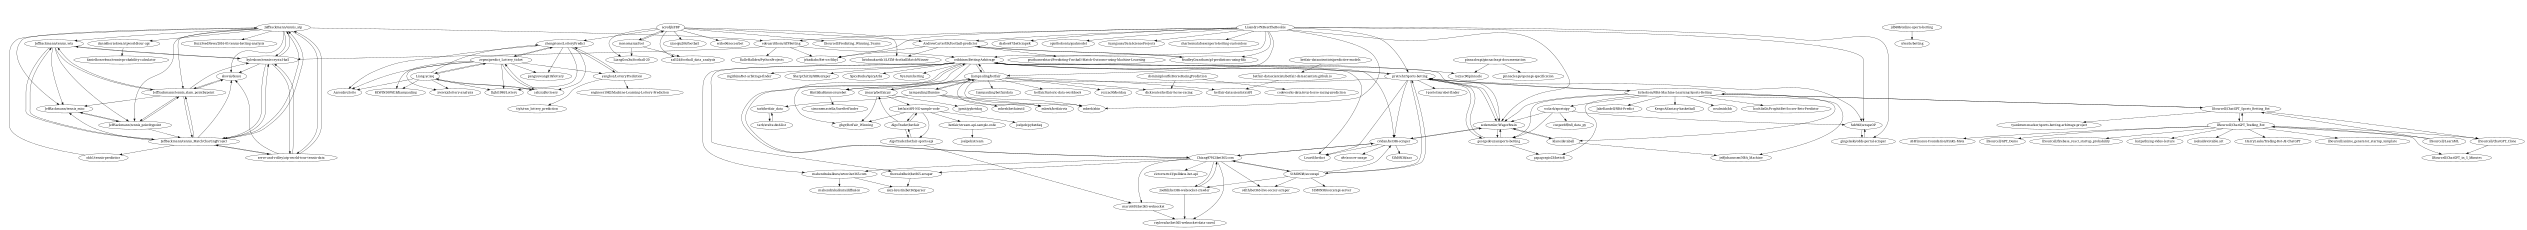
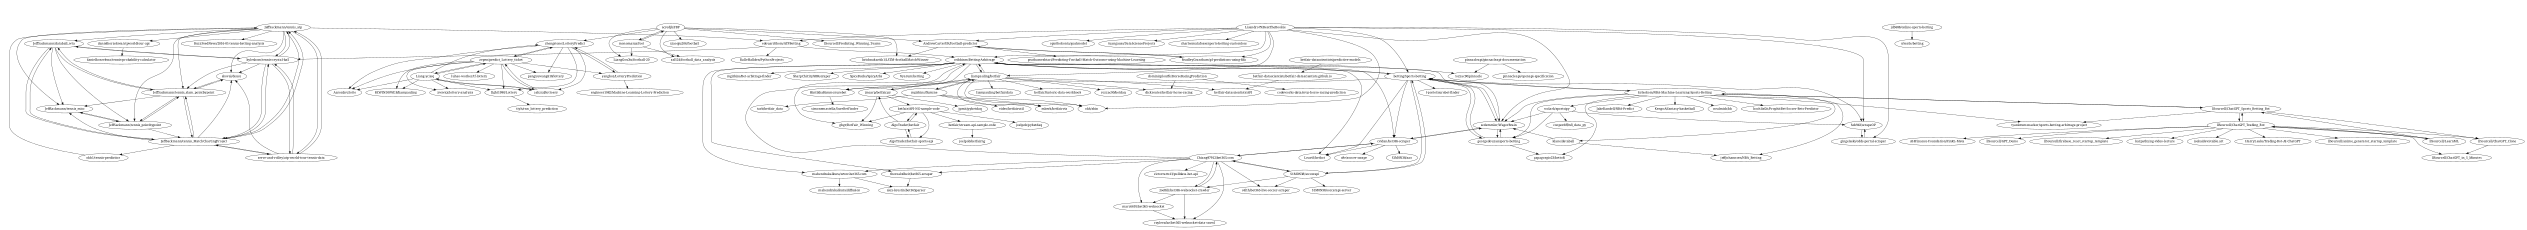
(54, 44) -> (54, 44)
(730, 44) -> none
(1015, 44) -> none
(821, 60) -> none
(216, 72) -> (216, 71)
none -> (469, 76)
(1410, 76) -> (1410, 76)
(575, 89) -> (519, 100)
(924, 93) -> (924, 93)
none -> (1866, 106)
(1011, 109) -> (1011, 109)
(1092, 109) -> (1092, 109)
(772, 125) -> none
none -> (2349, 131)
(1530, 134) -> none
(972, 141) -> (972, 141)
(2076, 141) -> (2076, 141)
(768, 146) -> none
(1741, 158) -> (1741, 158)
(1360, 167) -> none
(1026, 174) -> (1165, 198)
